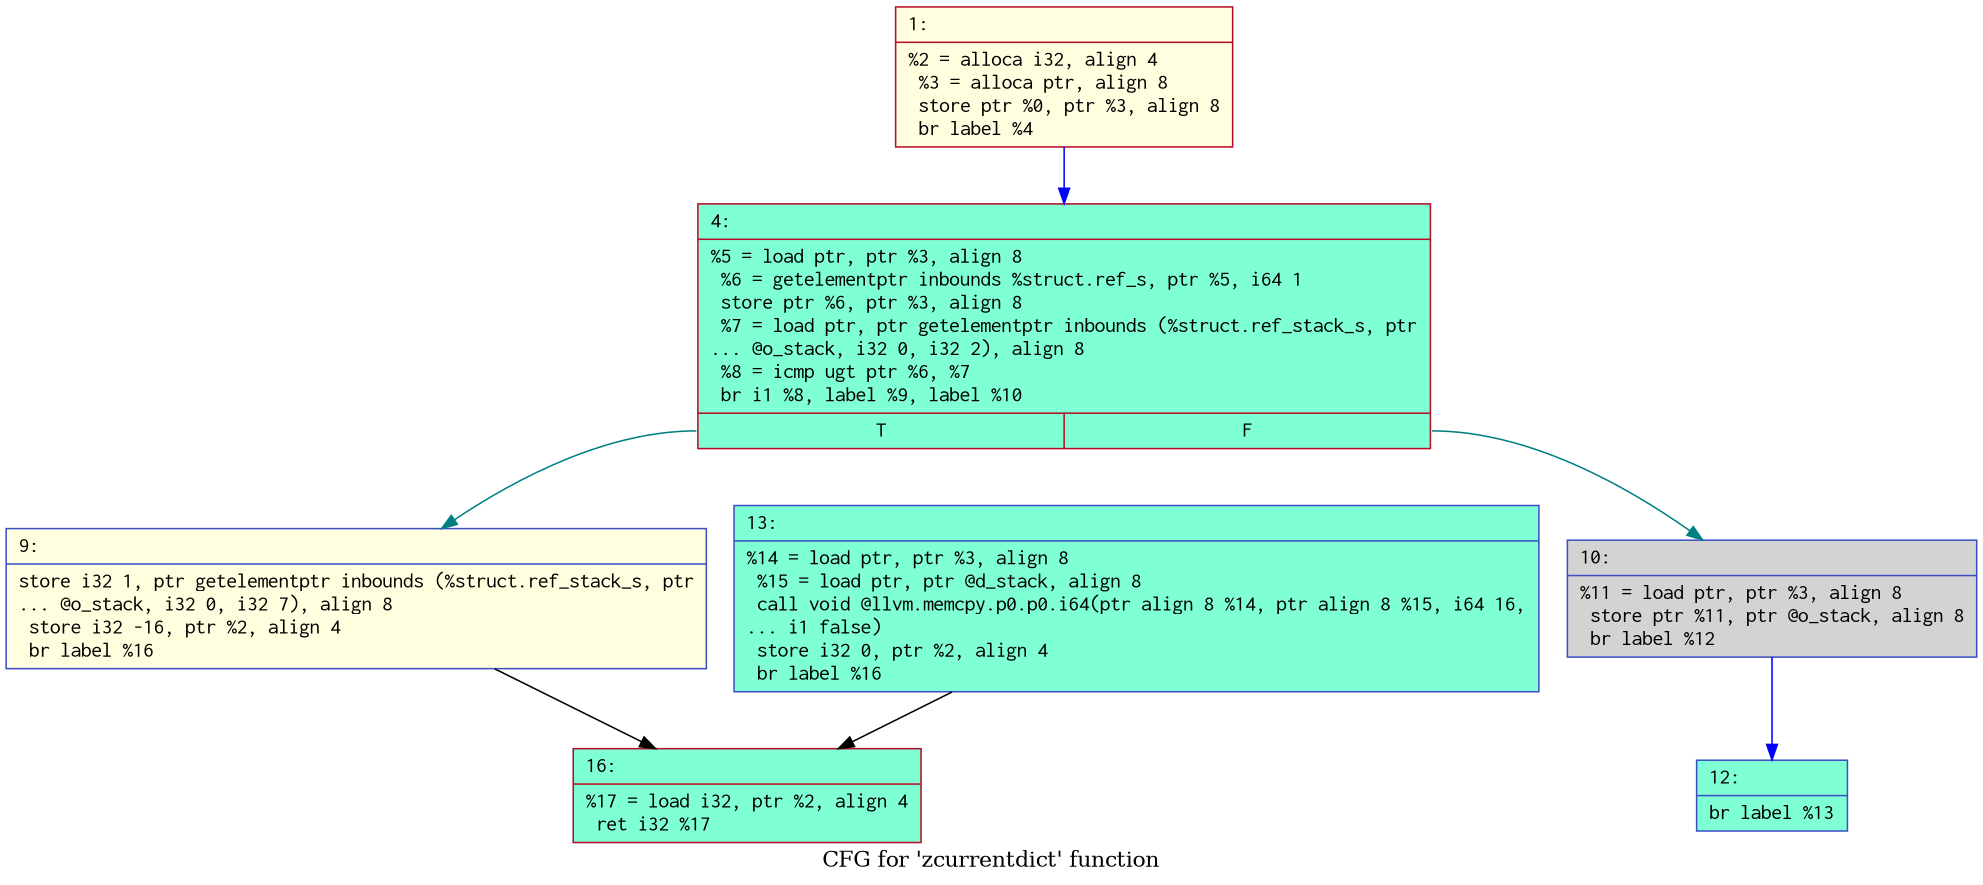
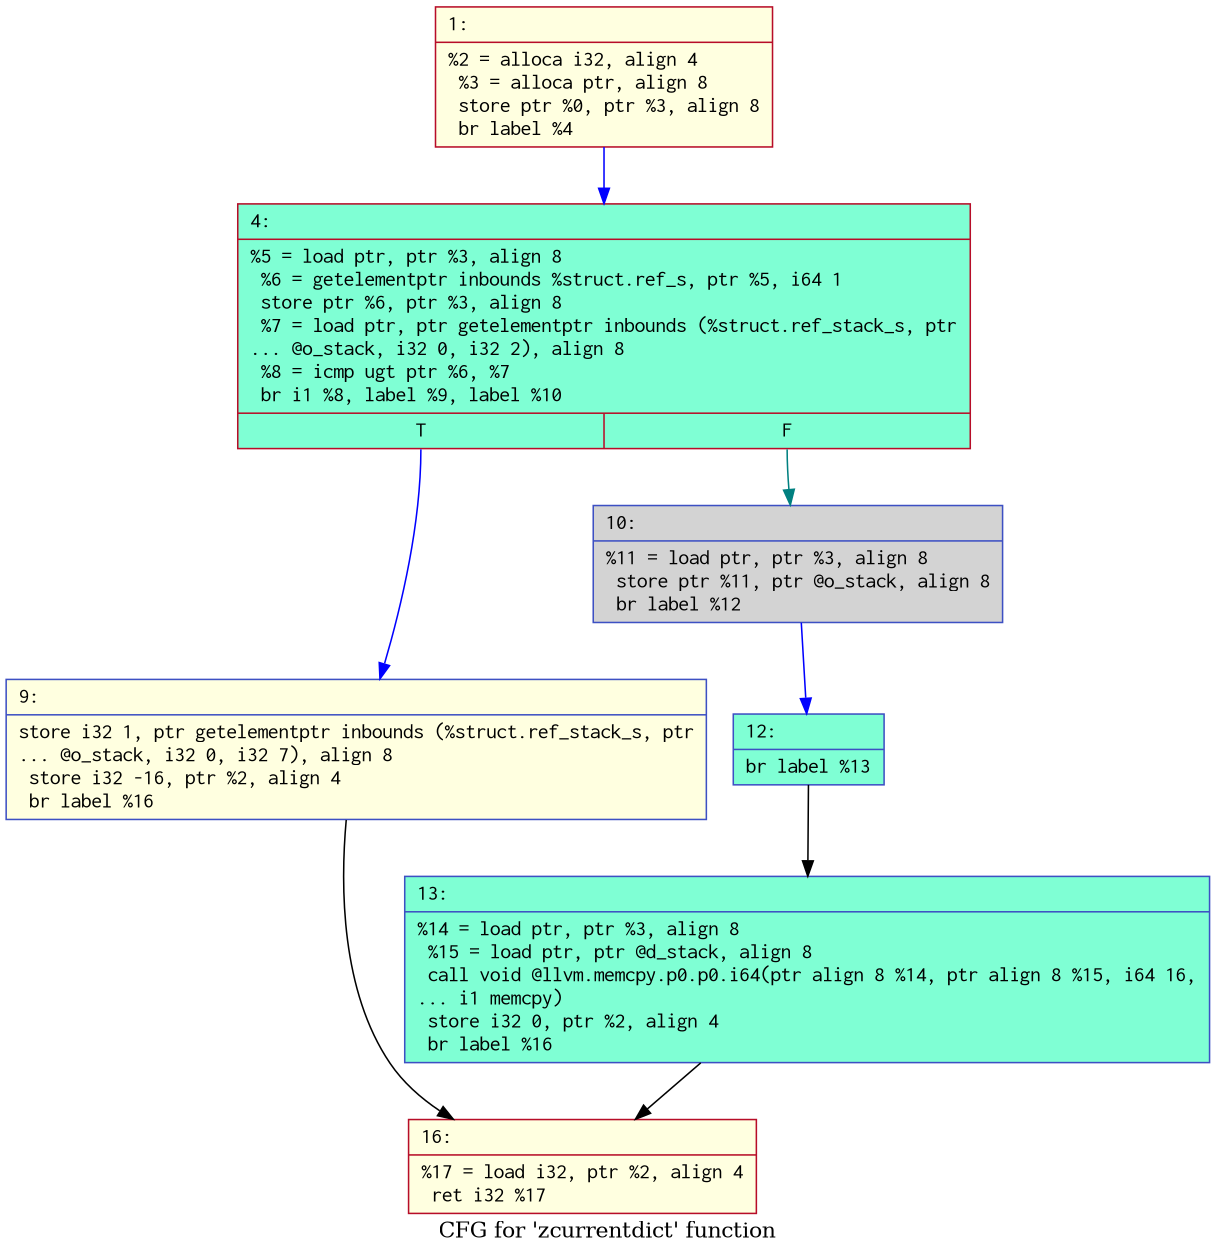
(569, 458) -> (410, 558)
(814, 627) -> (490, 998)
(747, 796) -> (582, 1166)
none -> (808, 823)
